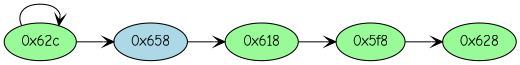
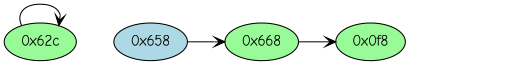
(90, 42) -> none
(262, 42) -> (262, 42)
(371, 42) -> (371, 42)
(479, 42) -> none
